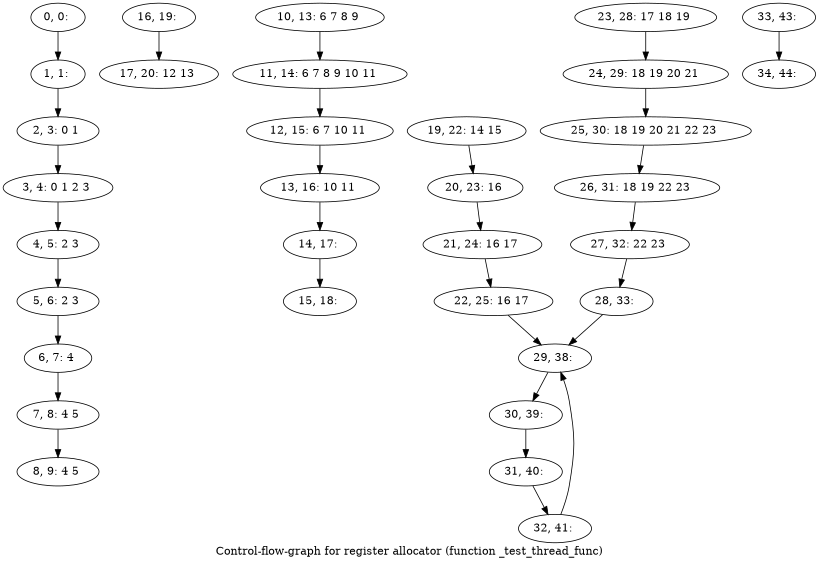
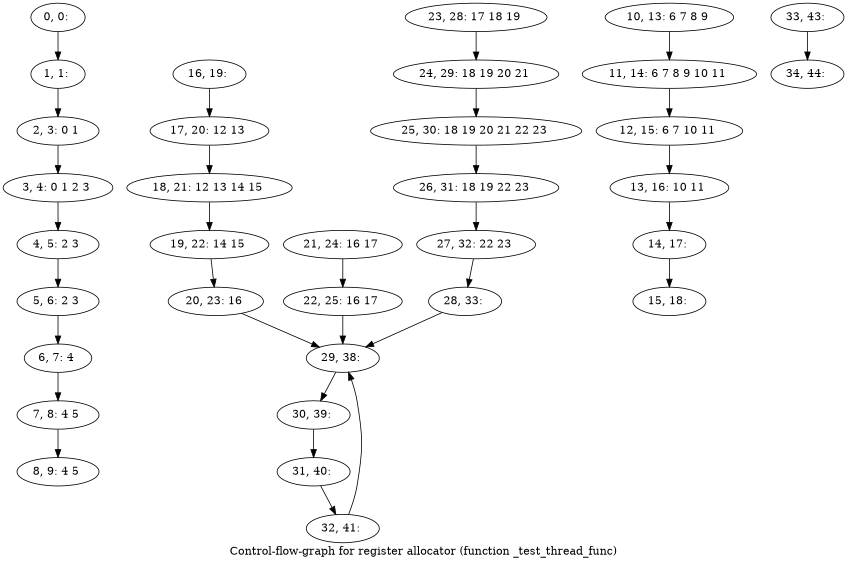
none -> (209, 188)
(478, 212) -> (277, 329)
